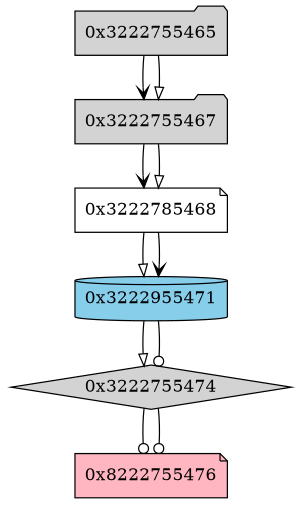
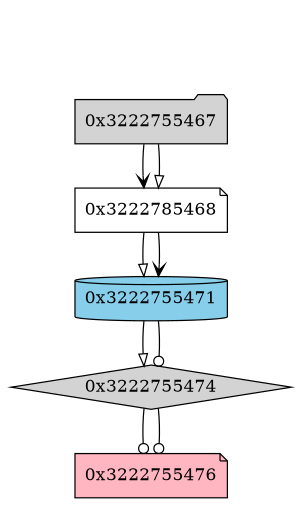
(151, 33) -> none
(151, 299) -> (151, 299)
(151, 476) -> (151, 476)
